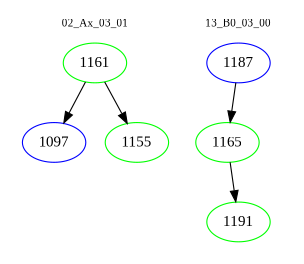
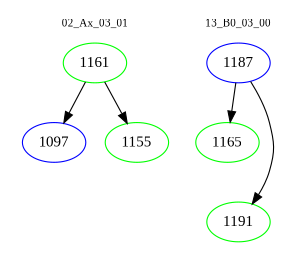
(232, 176) -> (273, 137)
